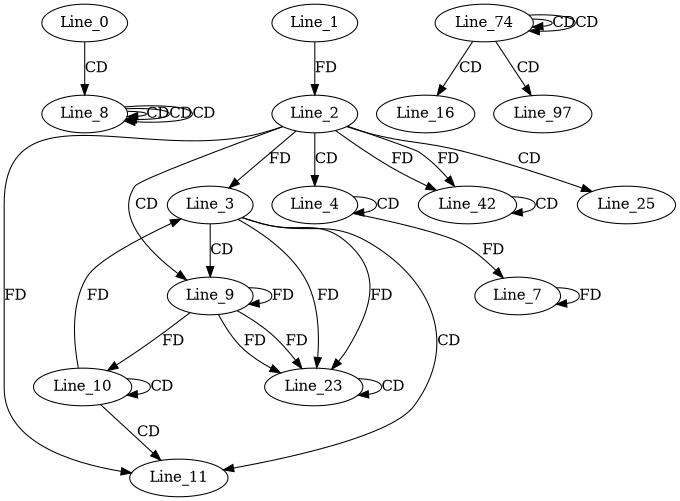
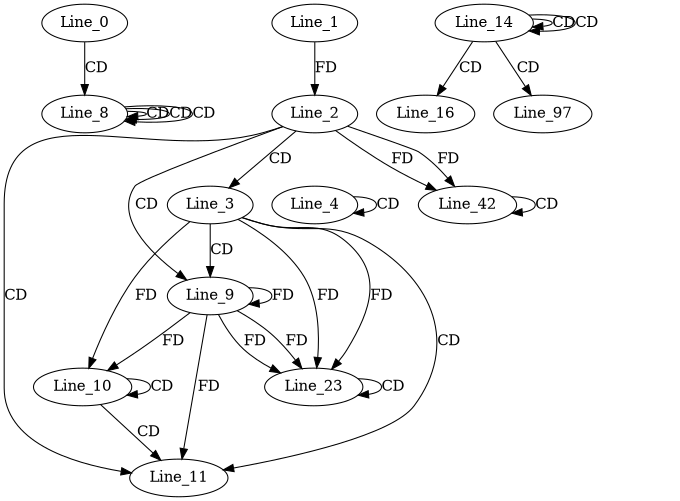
(484, 23) -> (484, 23)
(315, 154) -> none
(280, 159) -> (280, 159)
(626, 205) -> none
(89, 274) -> (131, 283)
(16, 296) -> (16, 296)
(518, 296) -> none
none -> (195, 382)
